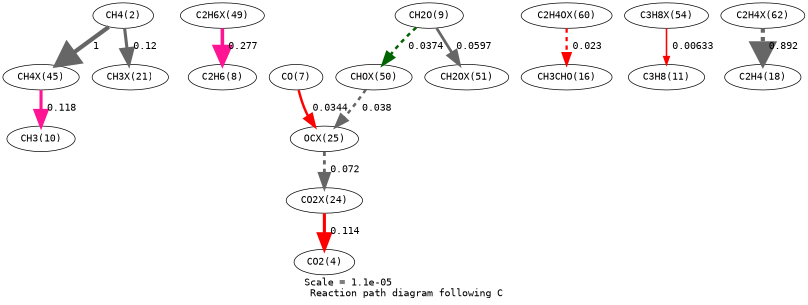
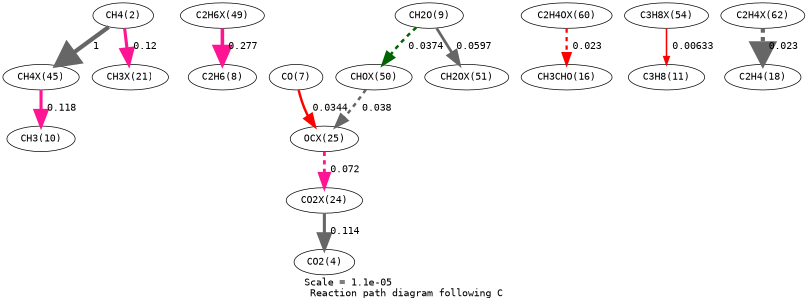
(126, 39) -> (126, 39)
(781, 46) -> (781, 46)
(324, 162) -> (324, 162)
(324, 224) -> (324, 224)
